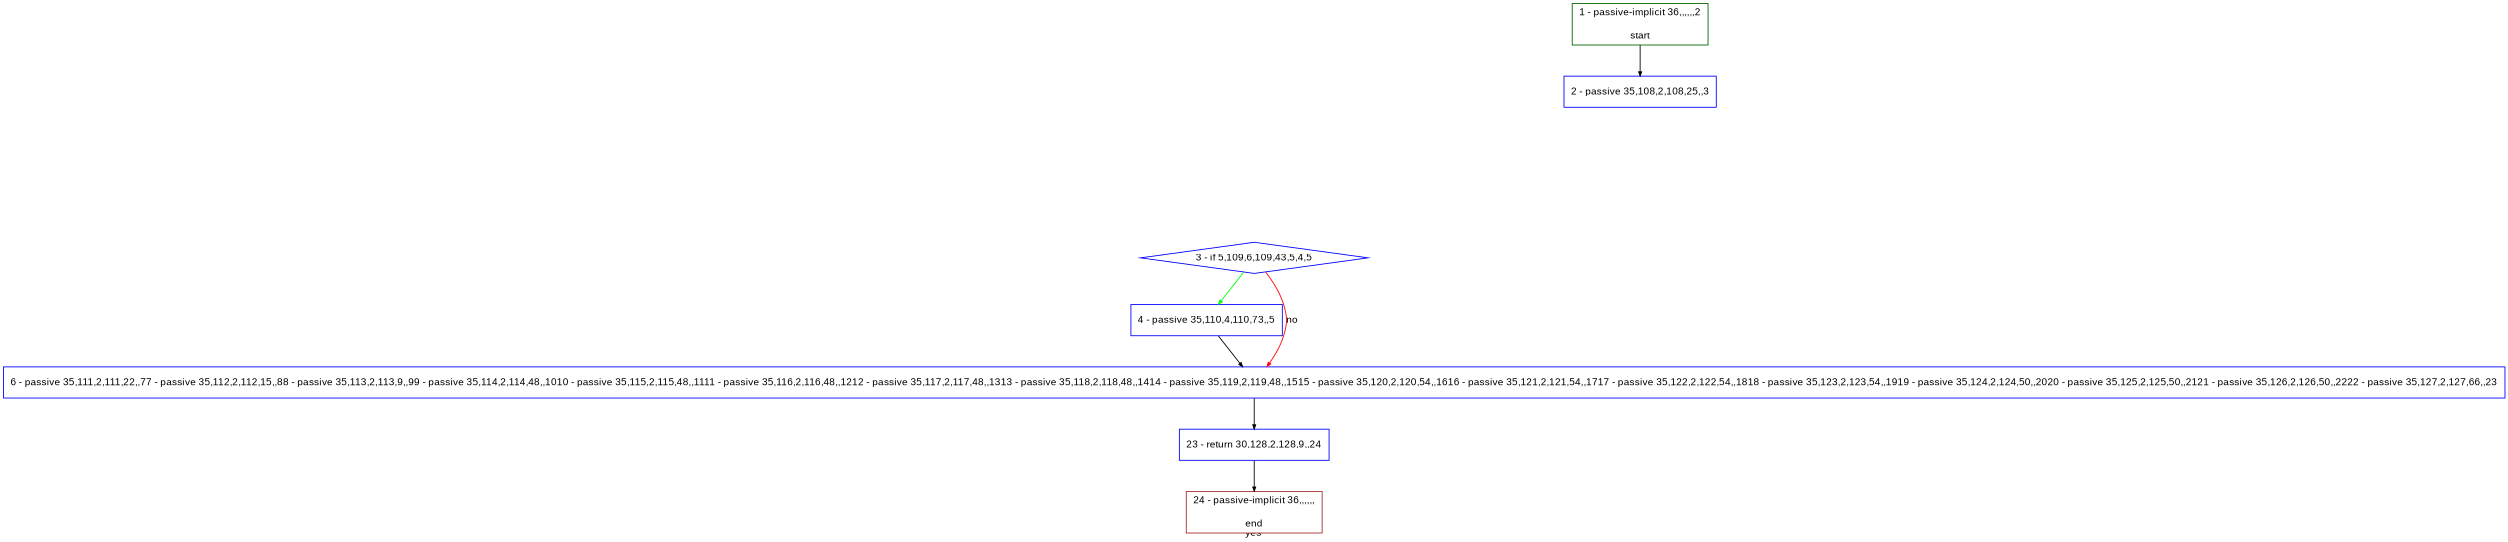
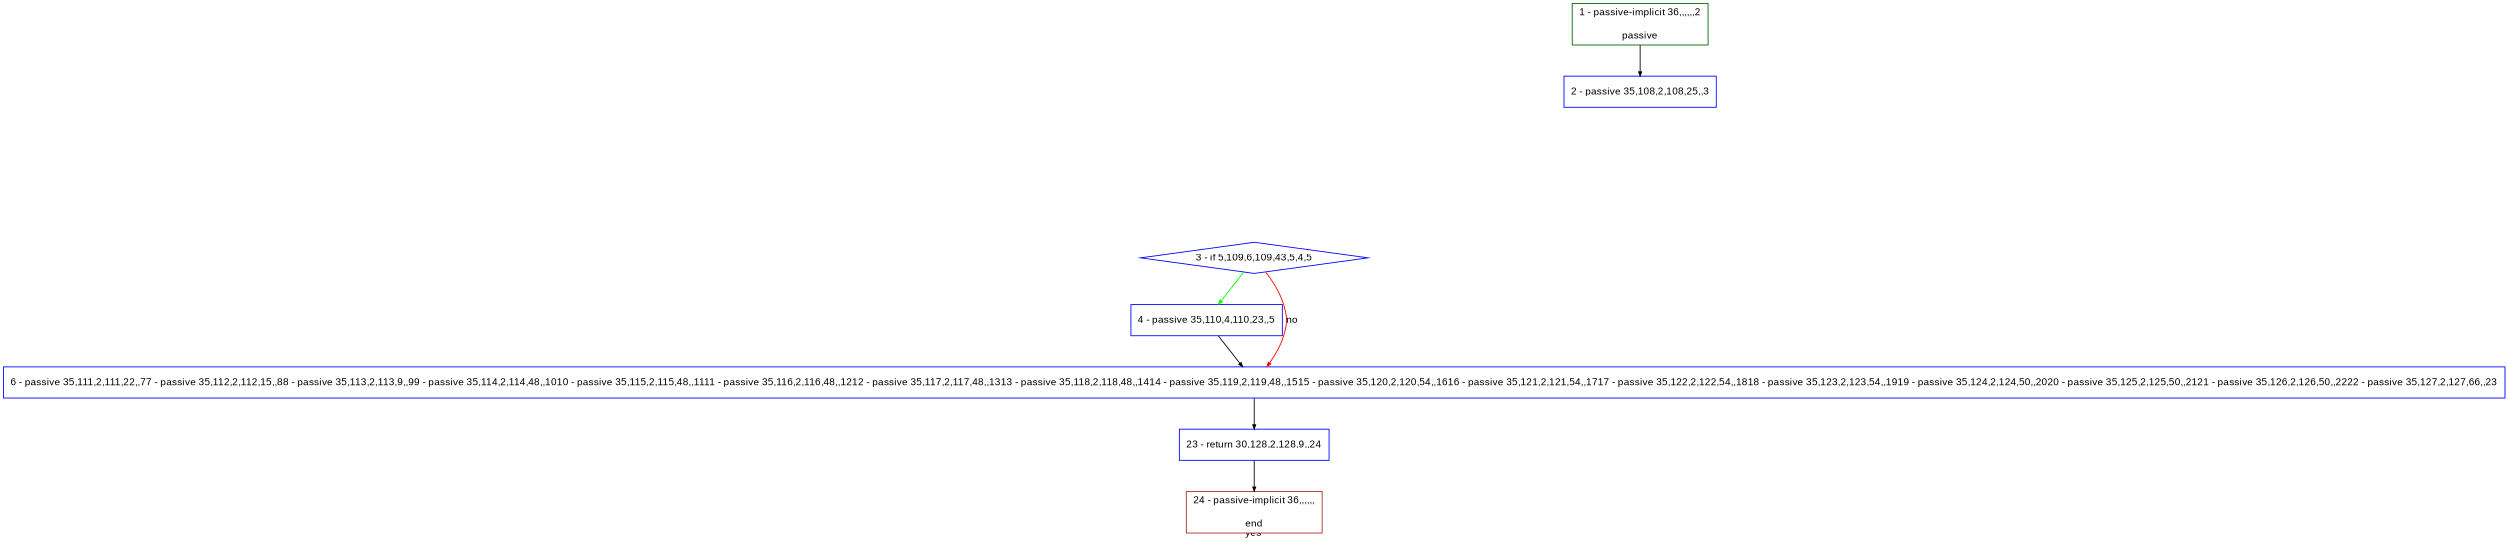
(1640, 24) -> (1640, 24)
(1207, 320) -> (1207, 320)
